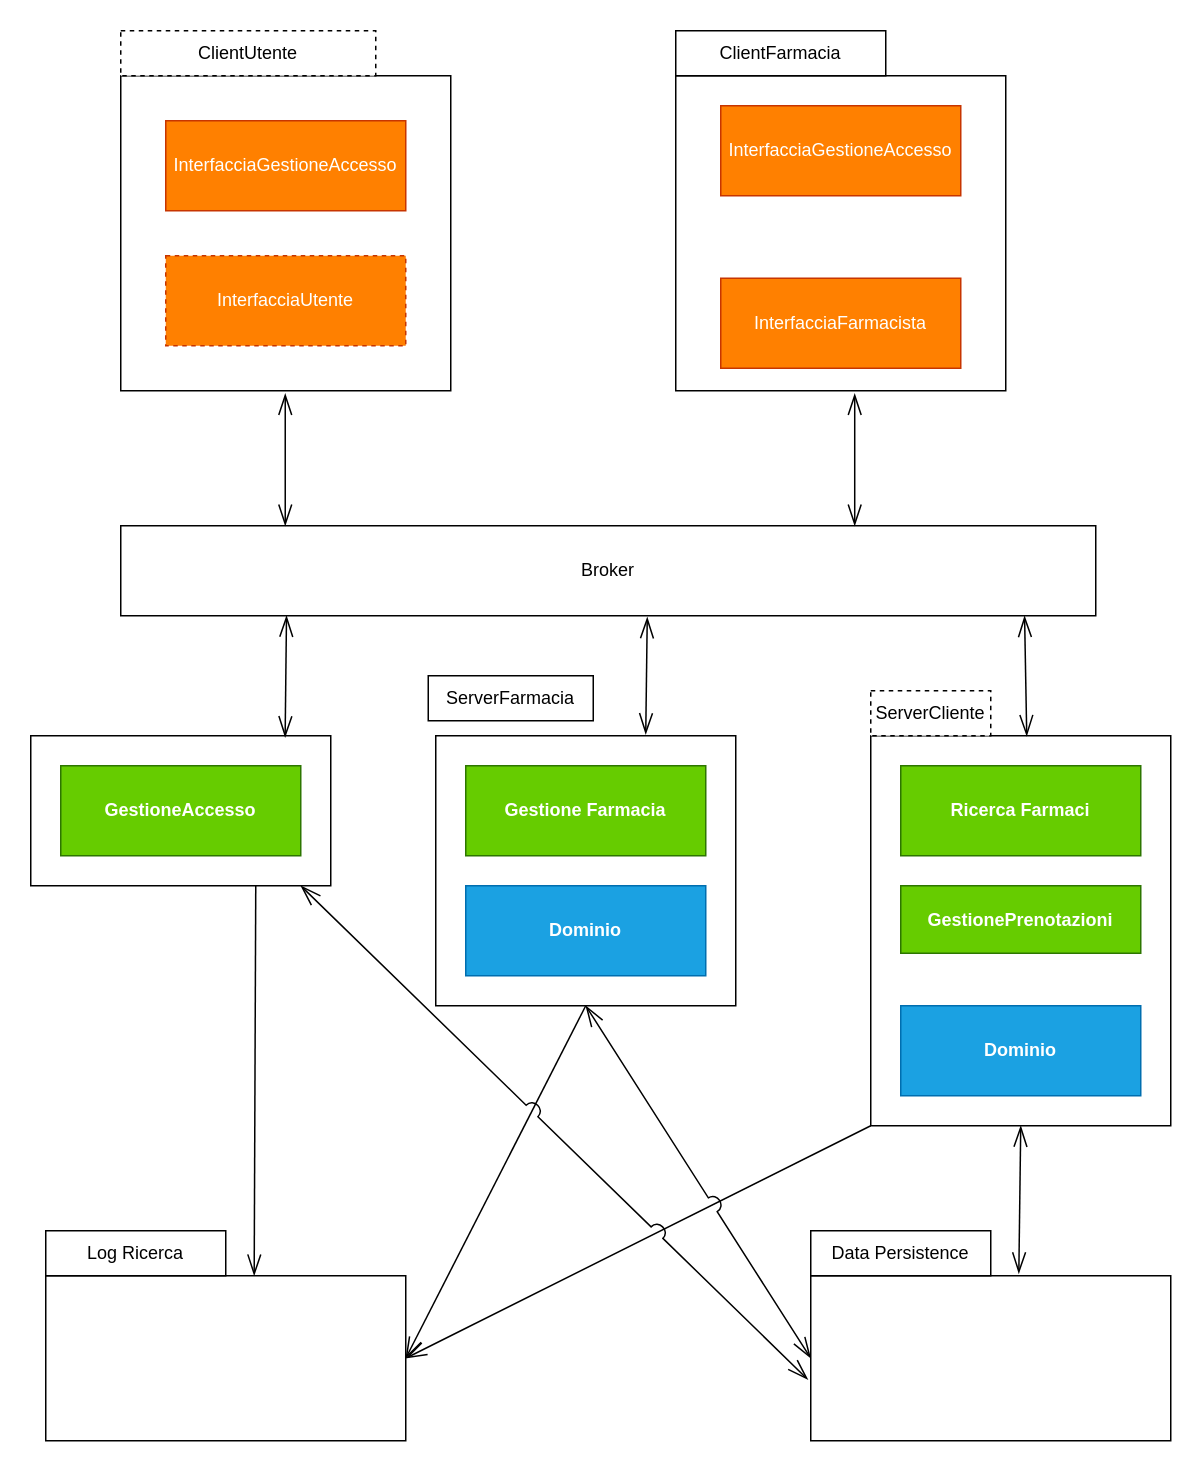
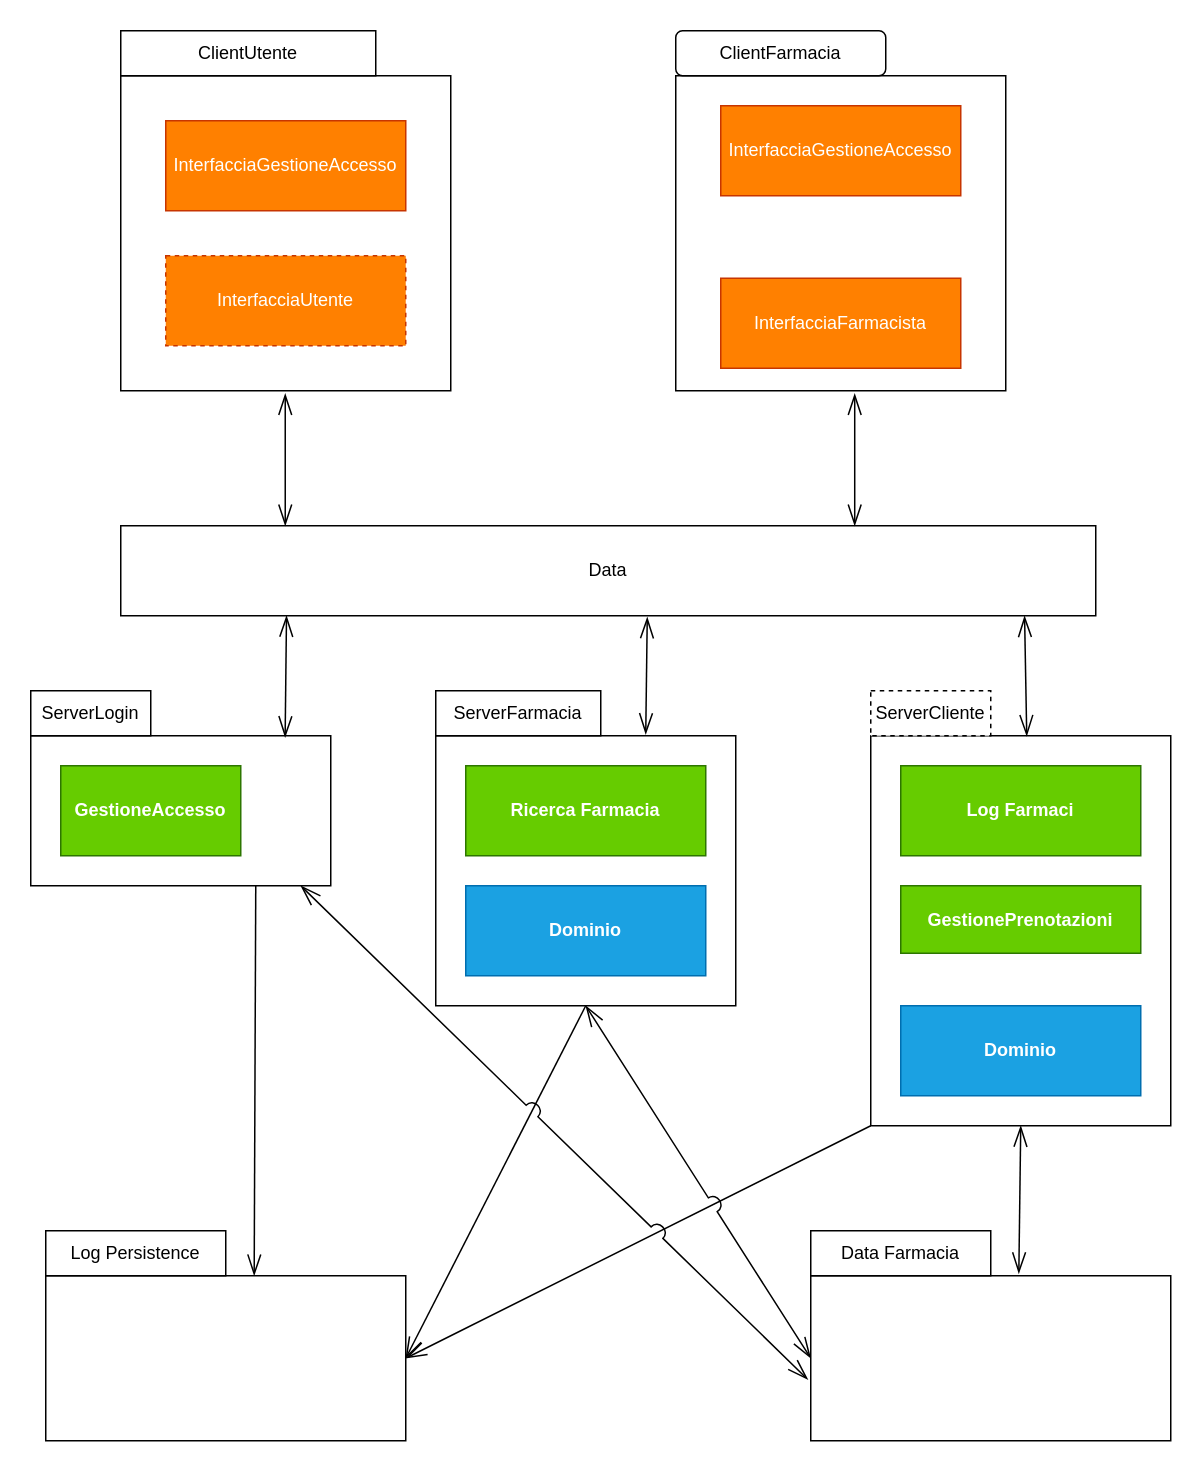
(248, 53) -> (248, 53)
(781, 53) -> (781, 53)
(608, 571) -> (608, 571)
(511, 698) -> (518, 713)
none -> (91, 713)
(181, 811) -> (151, 811)
(586, 811) -> (586, 811)
(1021, 811) -> (1021, 811)
(136, 1253) -> (136, 1253)
(901, 1253) -> (901, 1253)
